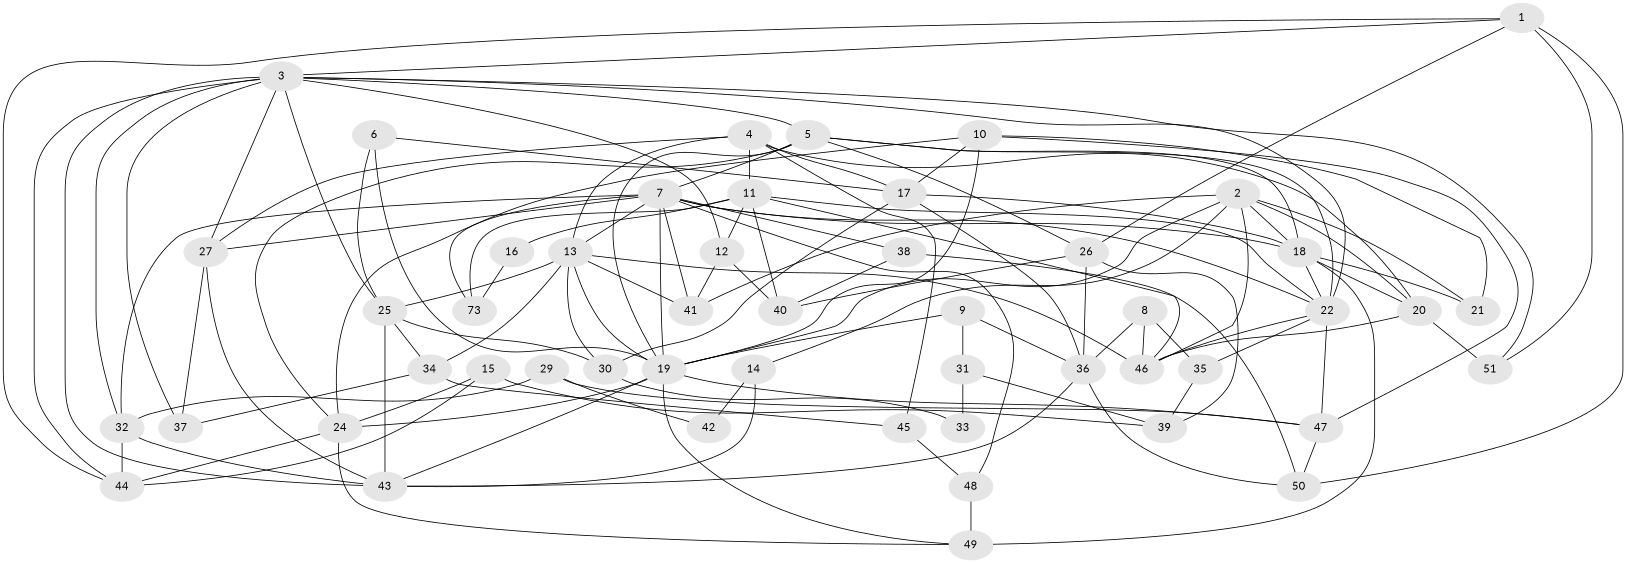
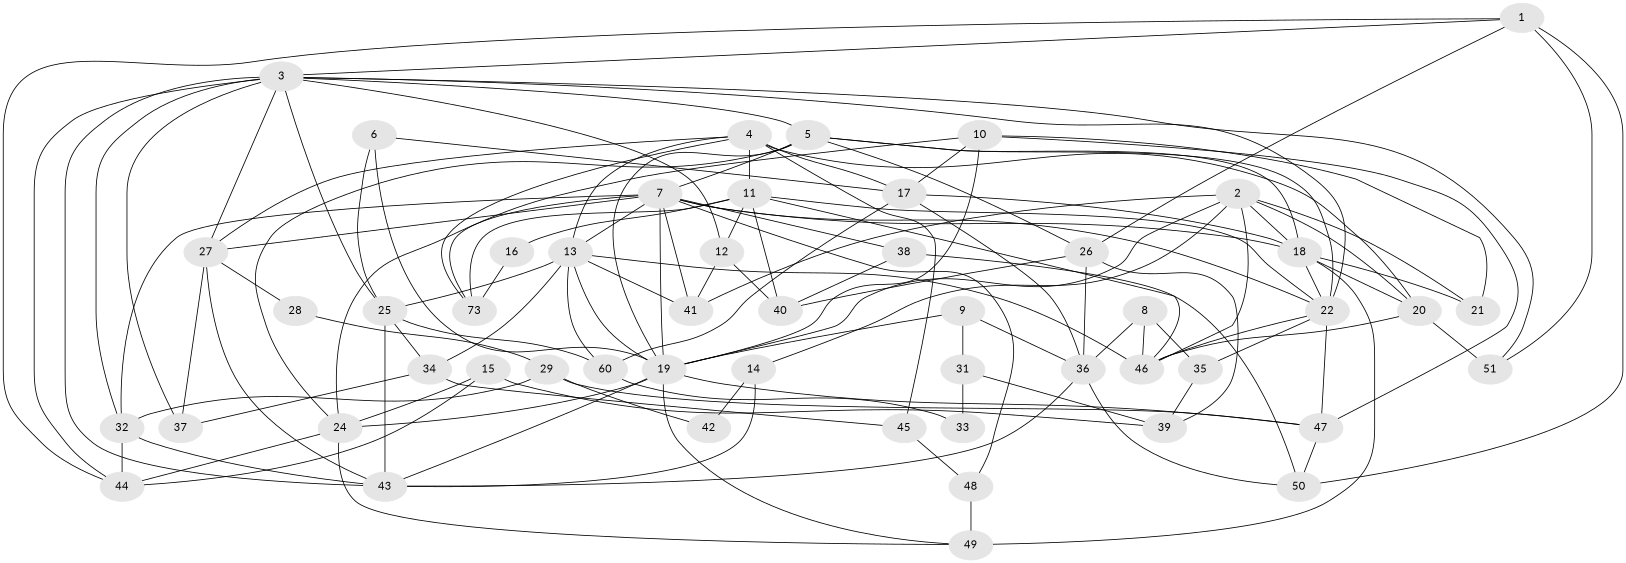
none -> (549, 183)
none -> (295, 311)
(606, 370) -> (606, 370)
